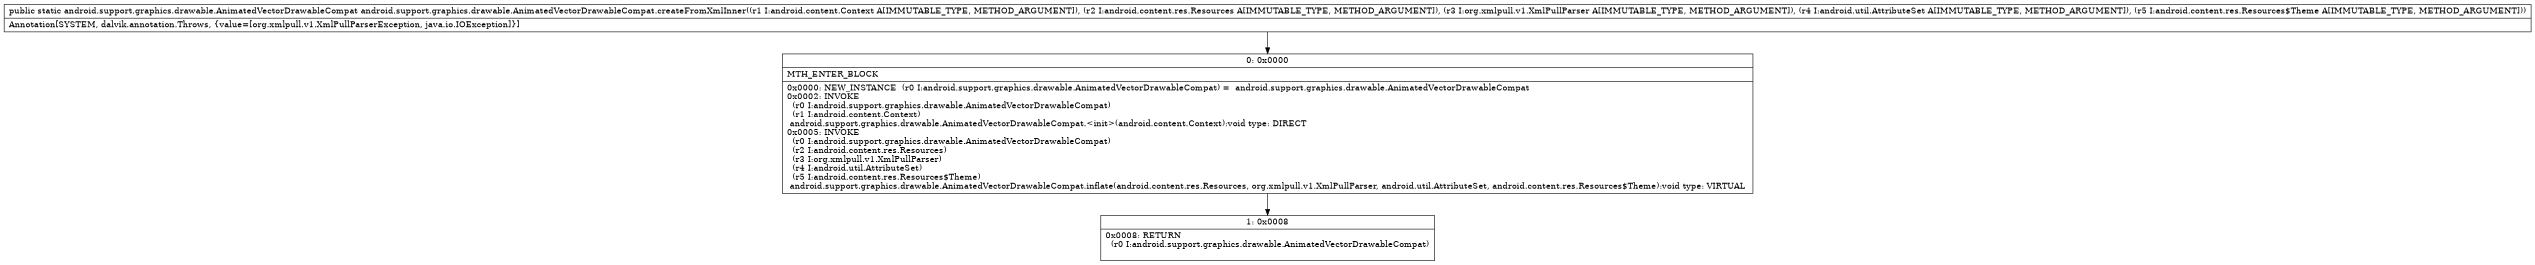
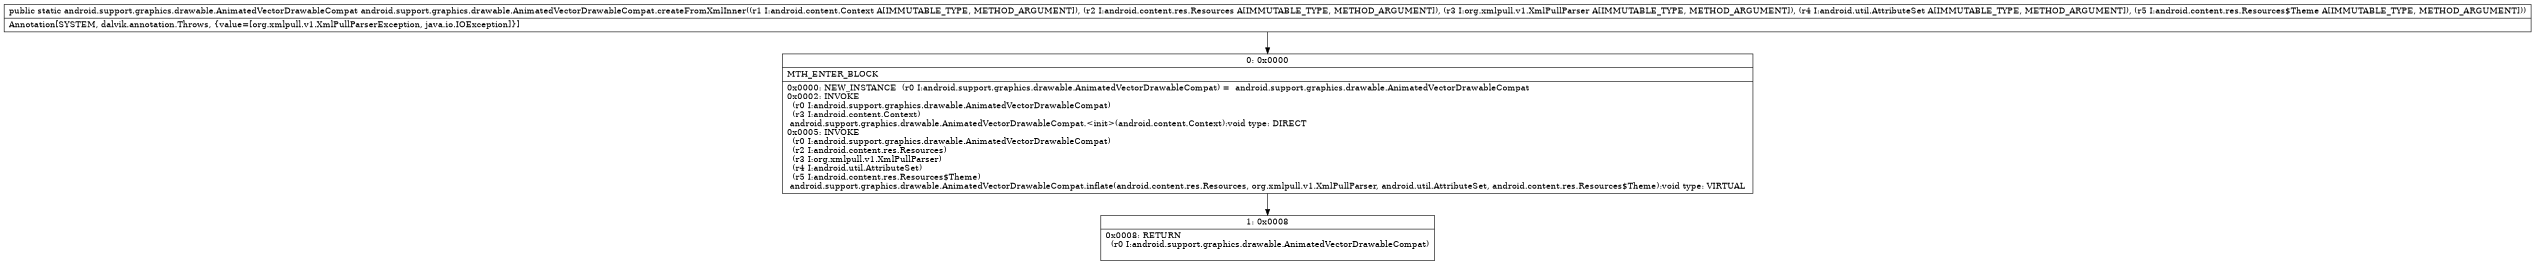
(854, 115) -> (854, 115)
